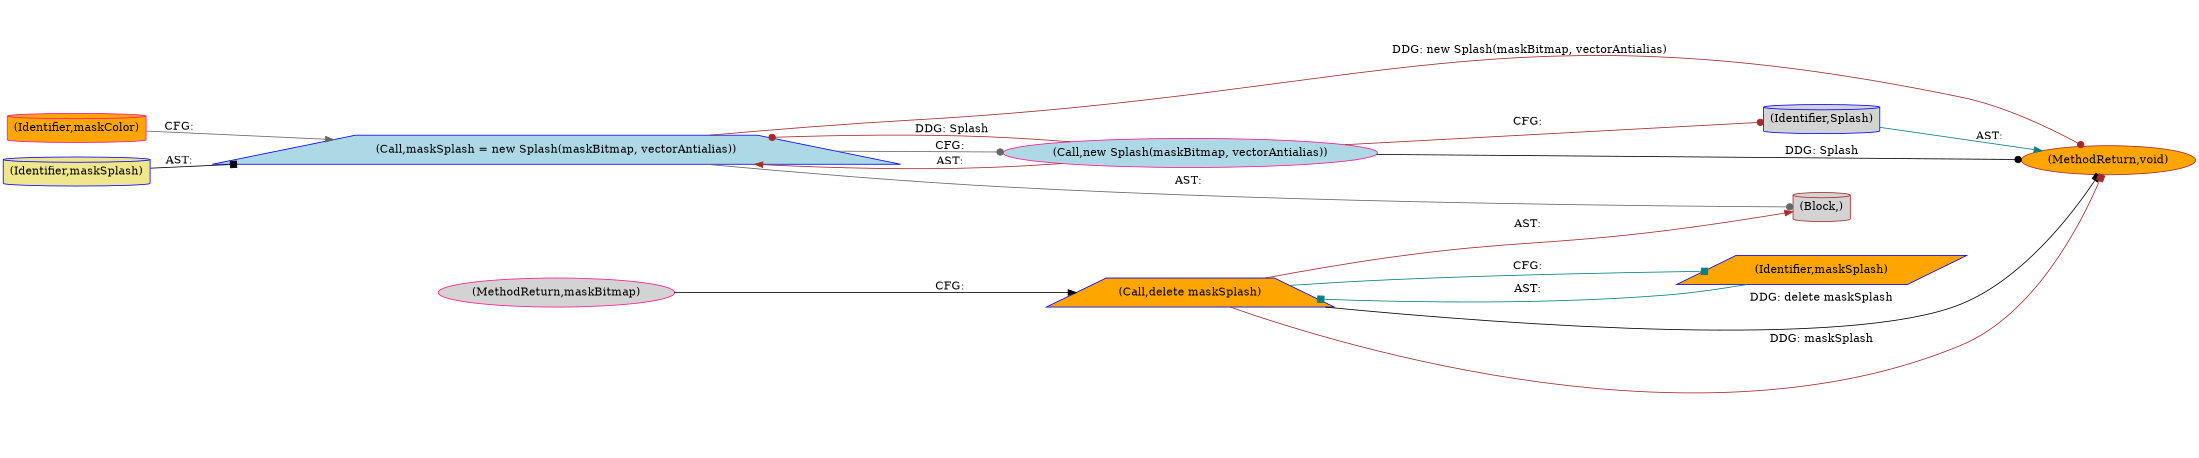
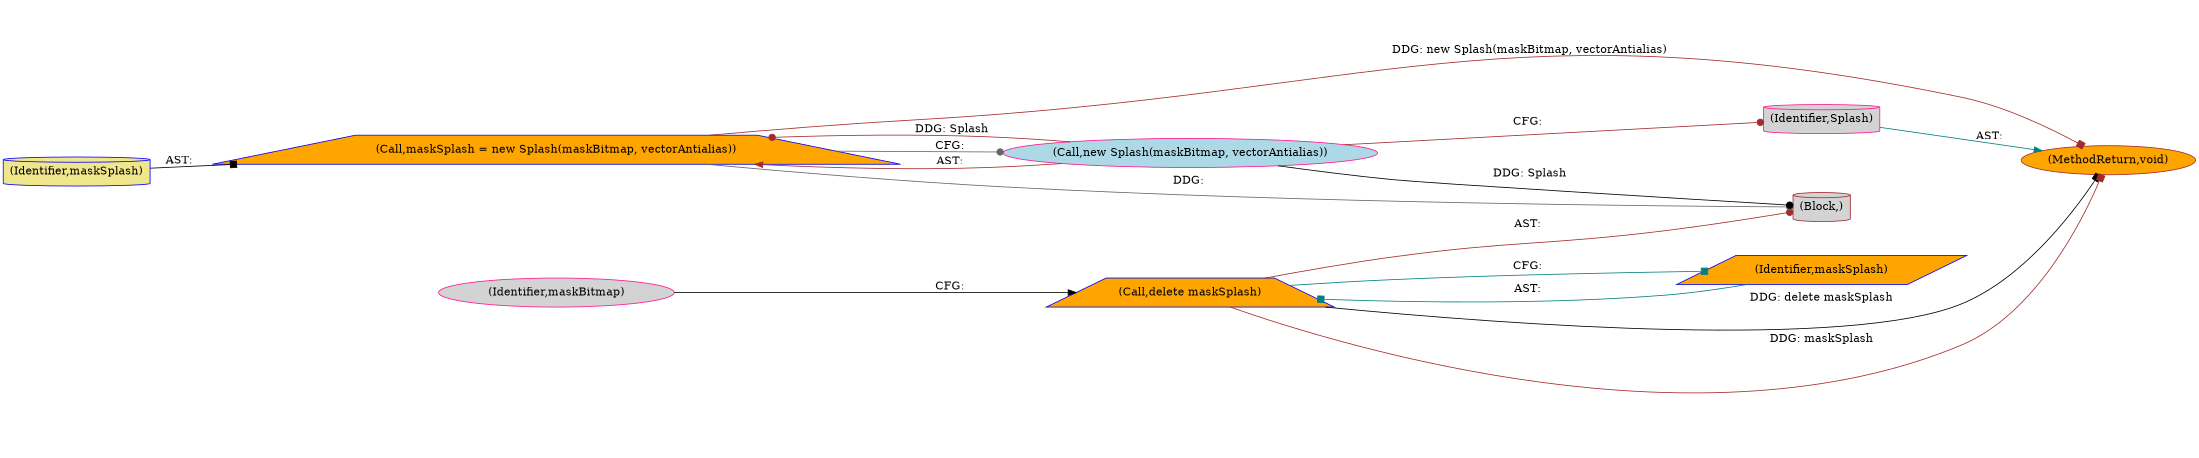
(1398, 69) -> (1398, 69)
(1822, 119) -> (1822, 119)
(77, 128) -> none
(556, 150) -> (556, 150)
(1696, 157) -> (1532, 189)
(1190, 181) -> (1190, 181)
(1526, 243) -> (1526, 243)
(556, 293) -> (556, 293)
